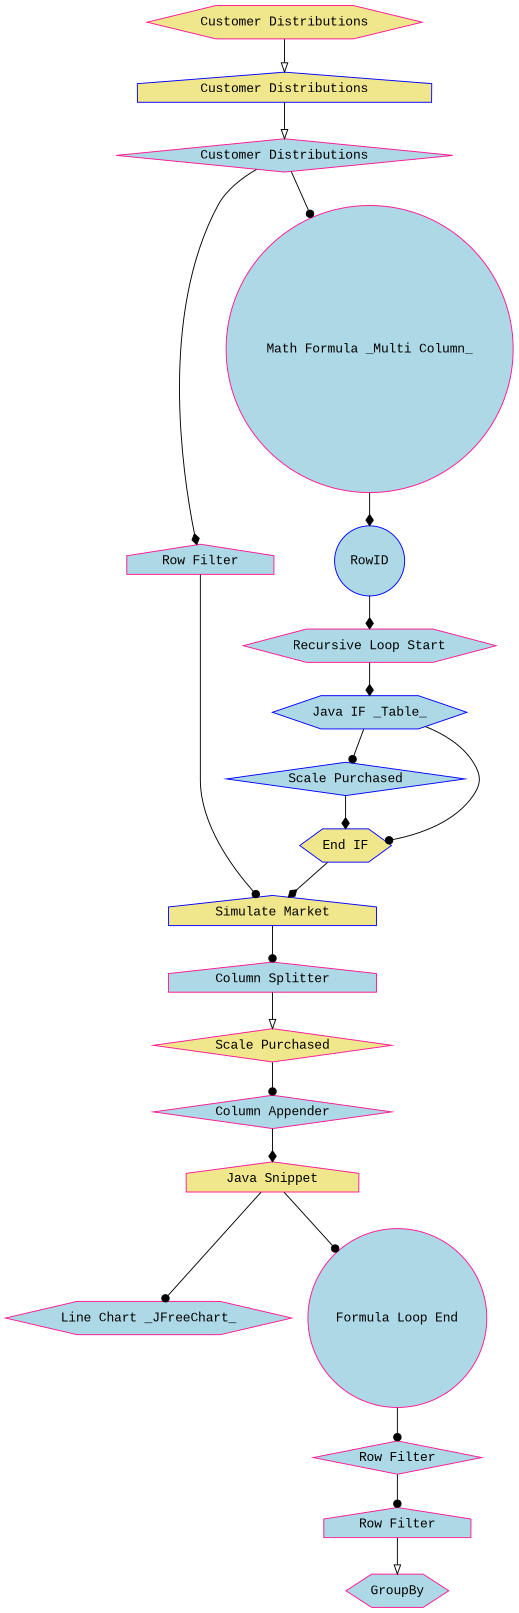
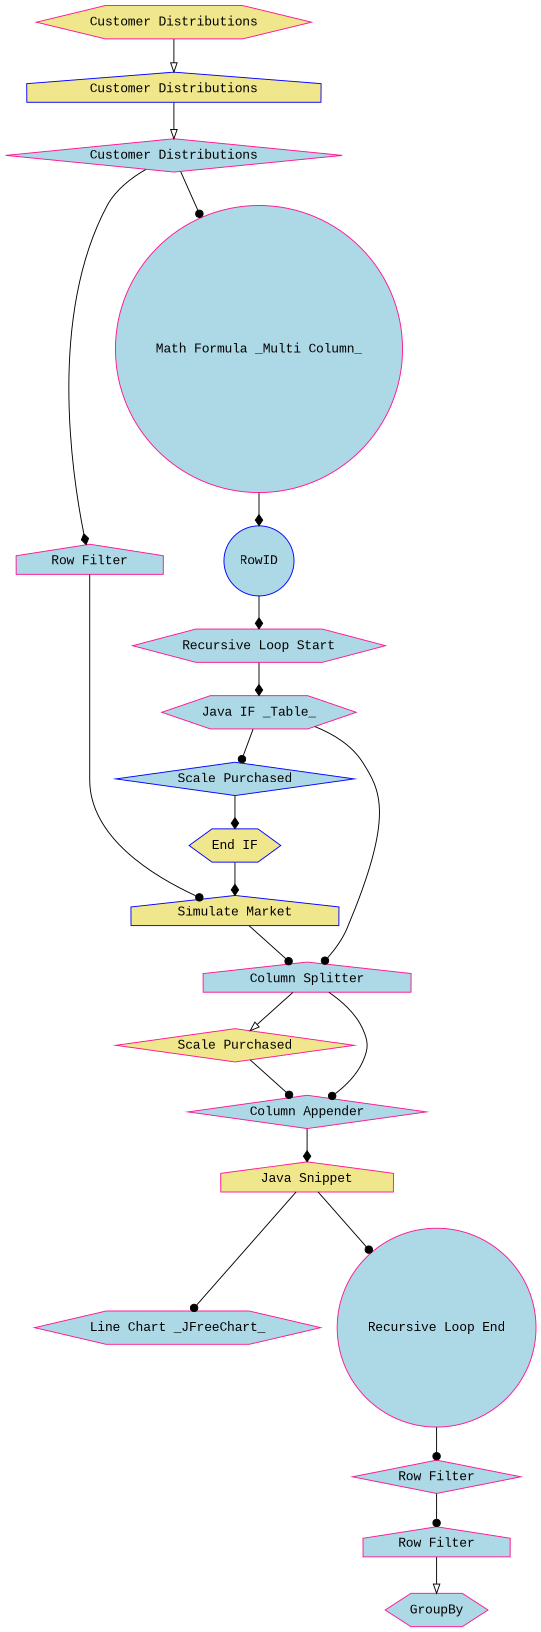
(370, 712) -> (259, 712)
(474, 794) -> (378, 833)
none -> (367, 1041)
(397, 1318) -> (437, 1328)
